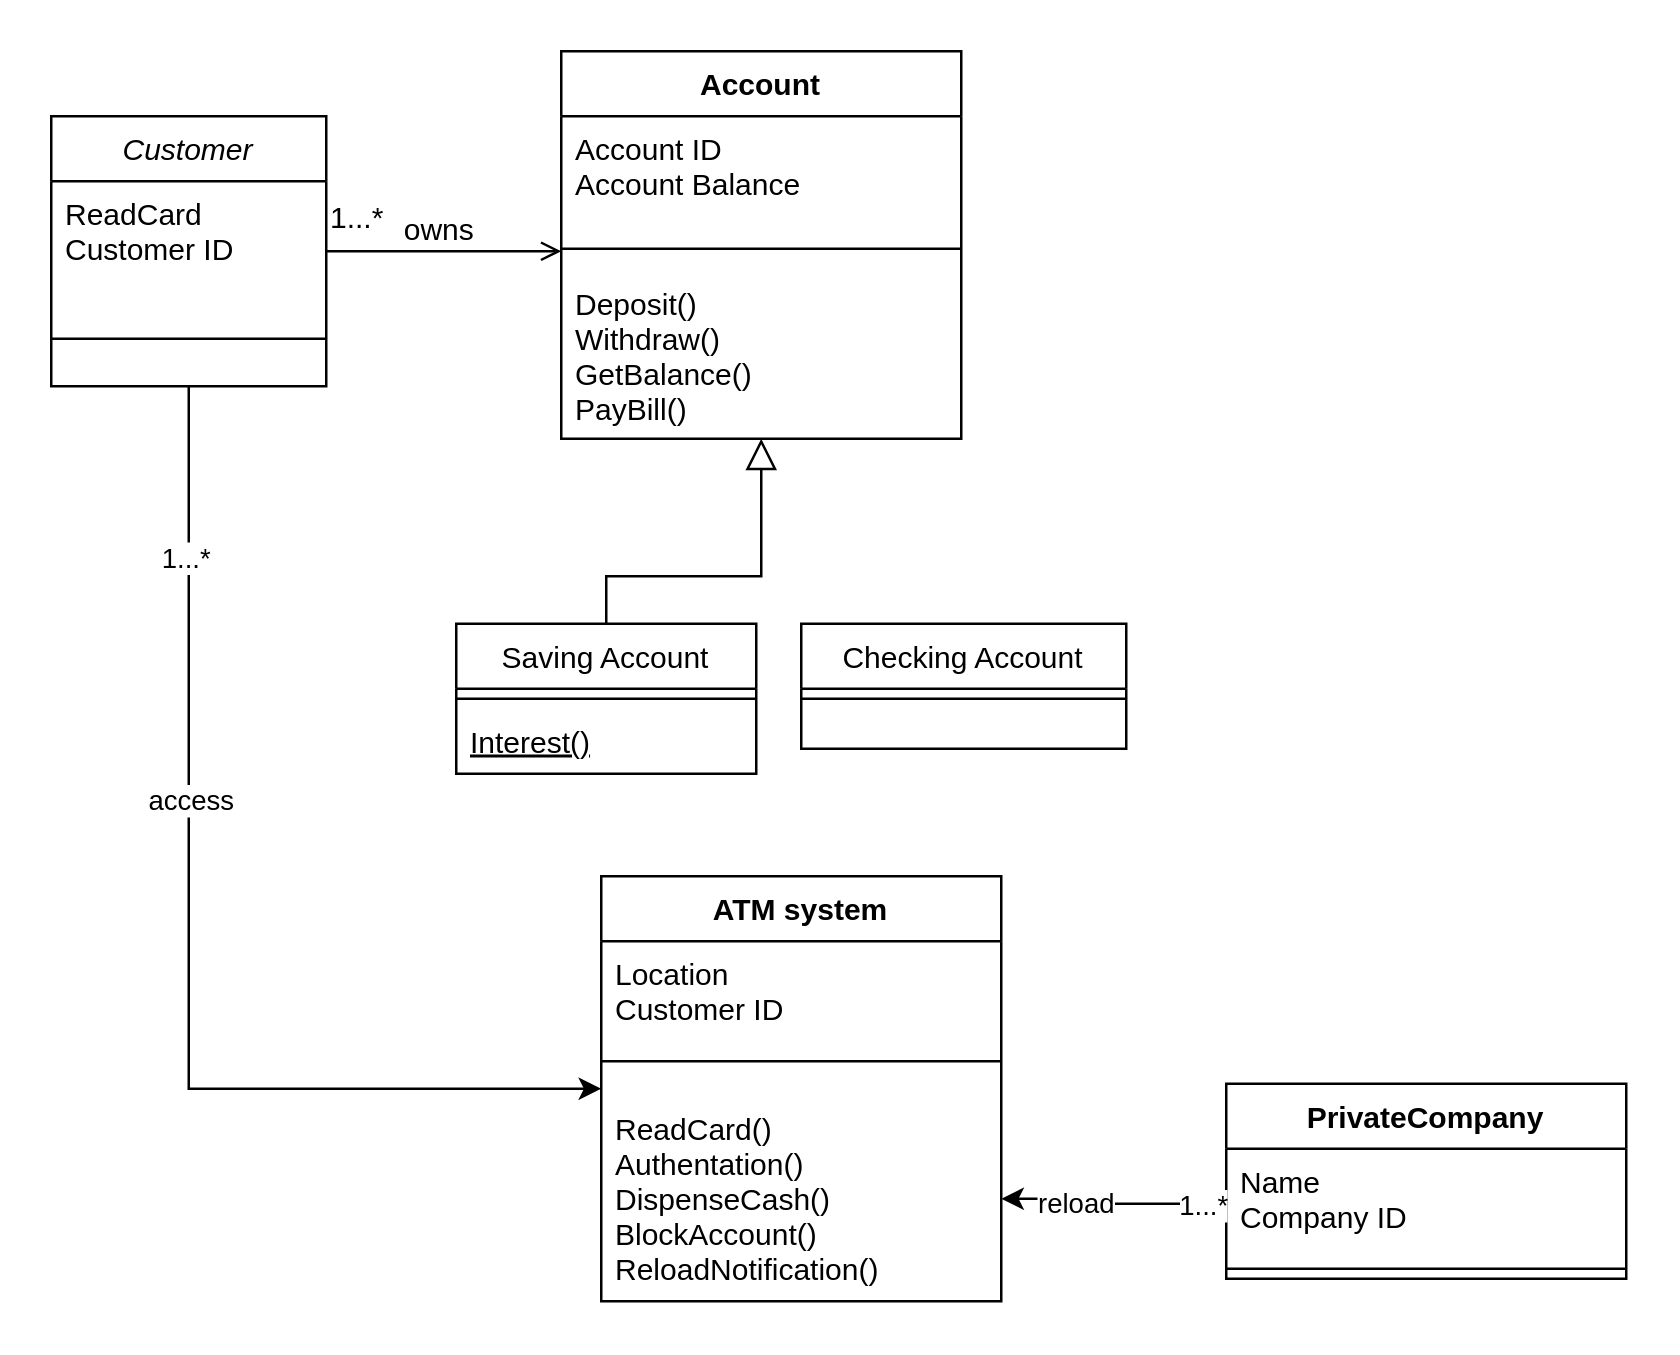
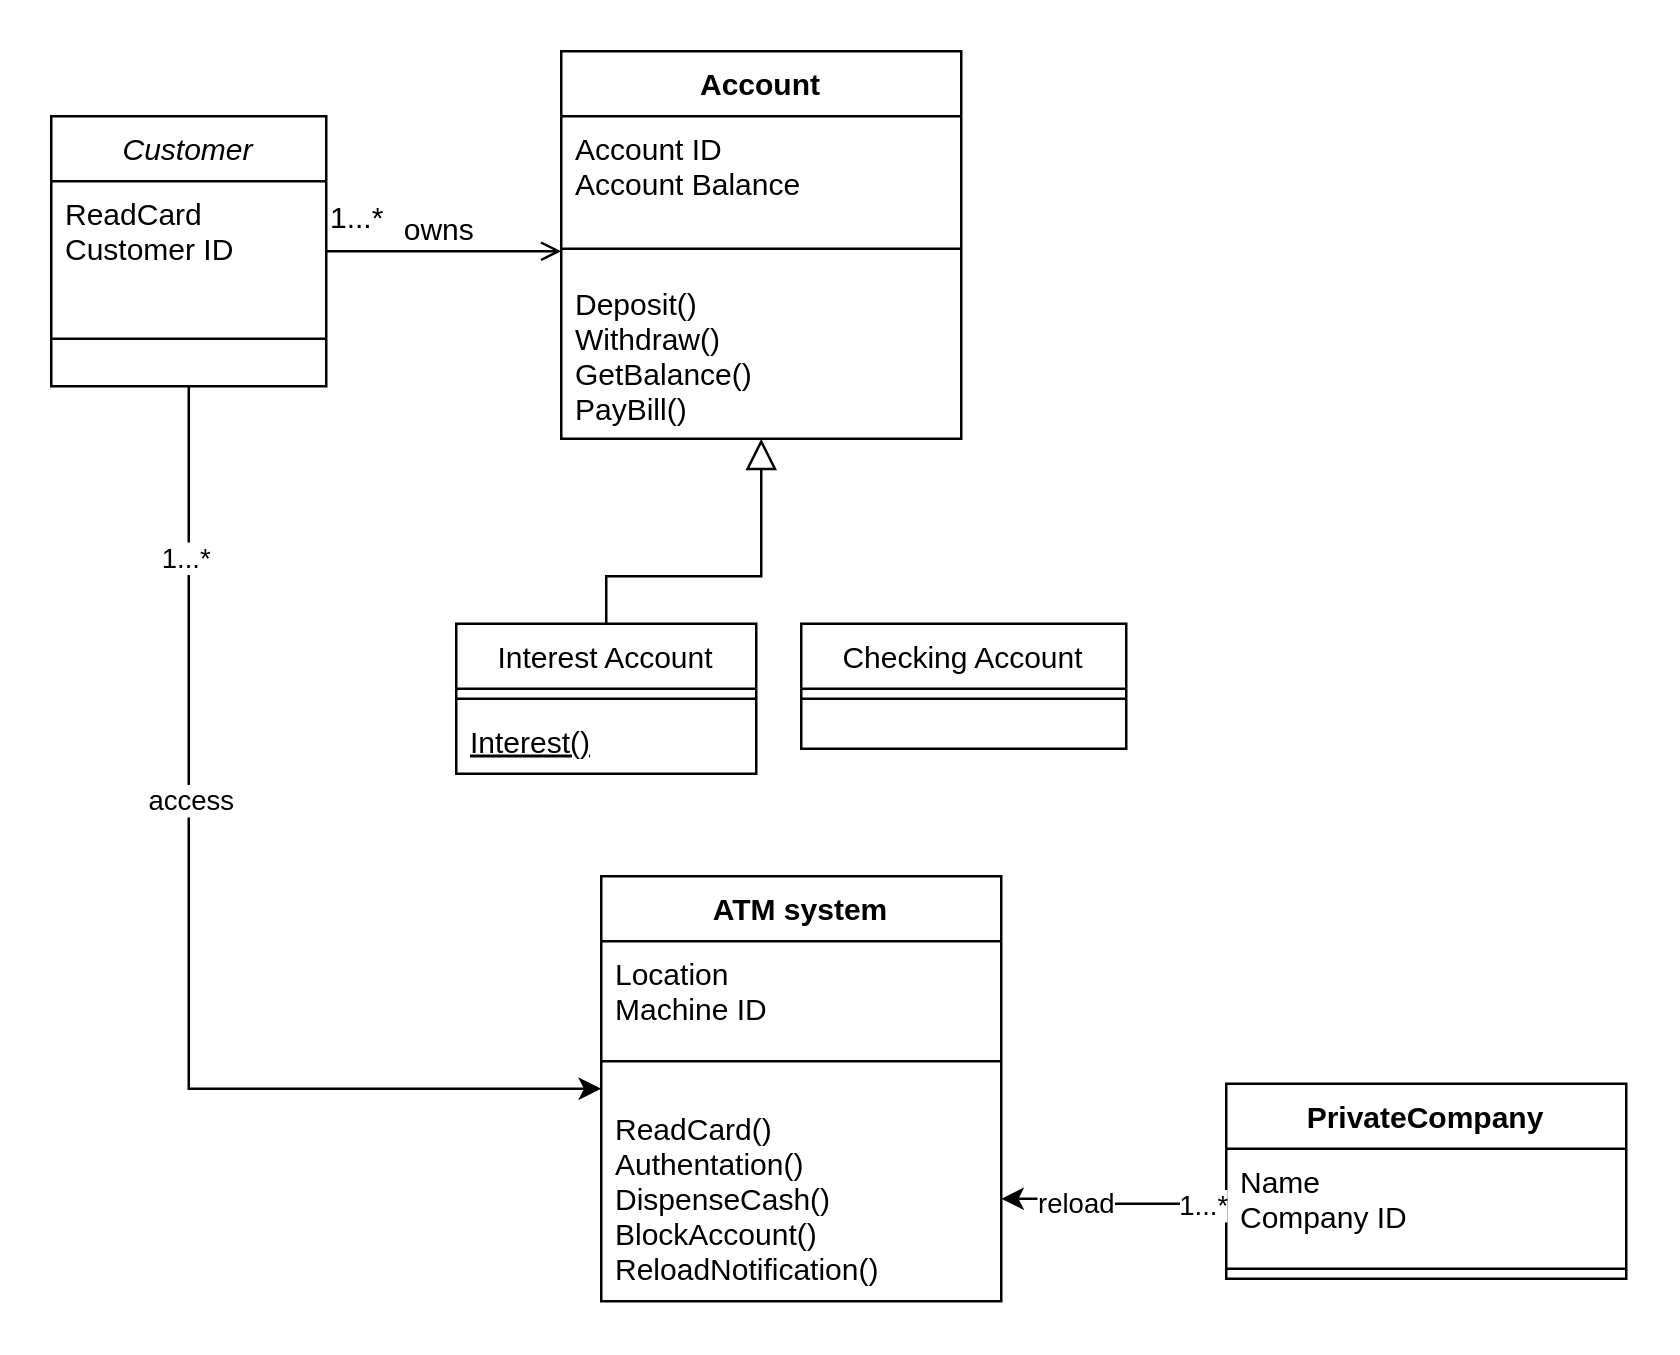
(605, 658) -> (605, 658)
(678, 975) -> (678, 975)
